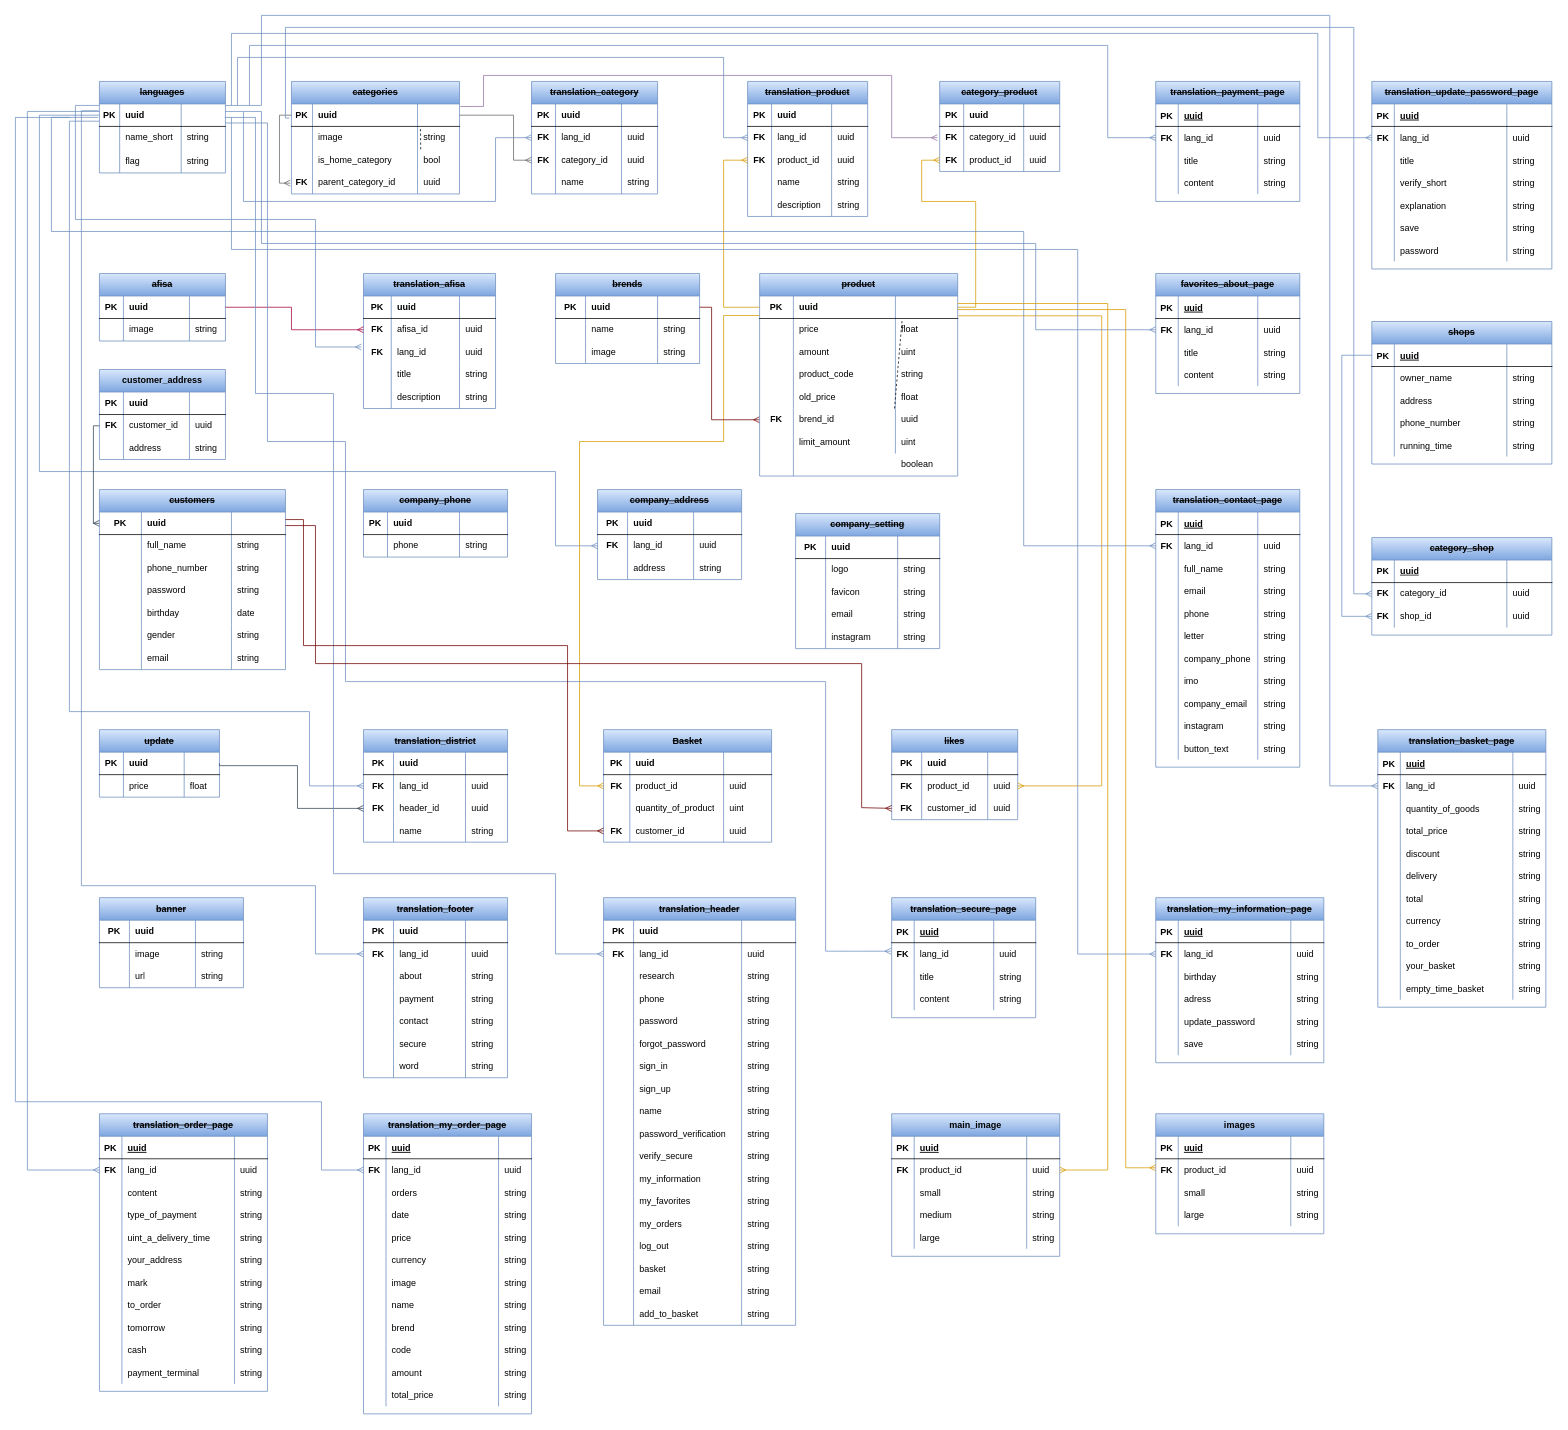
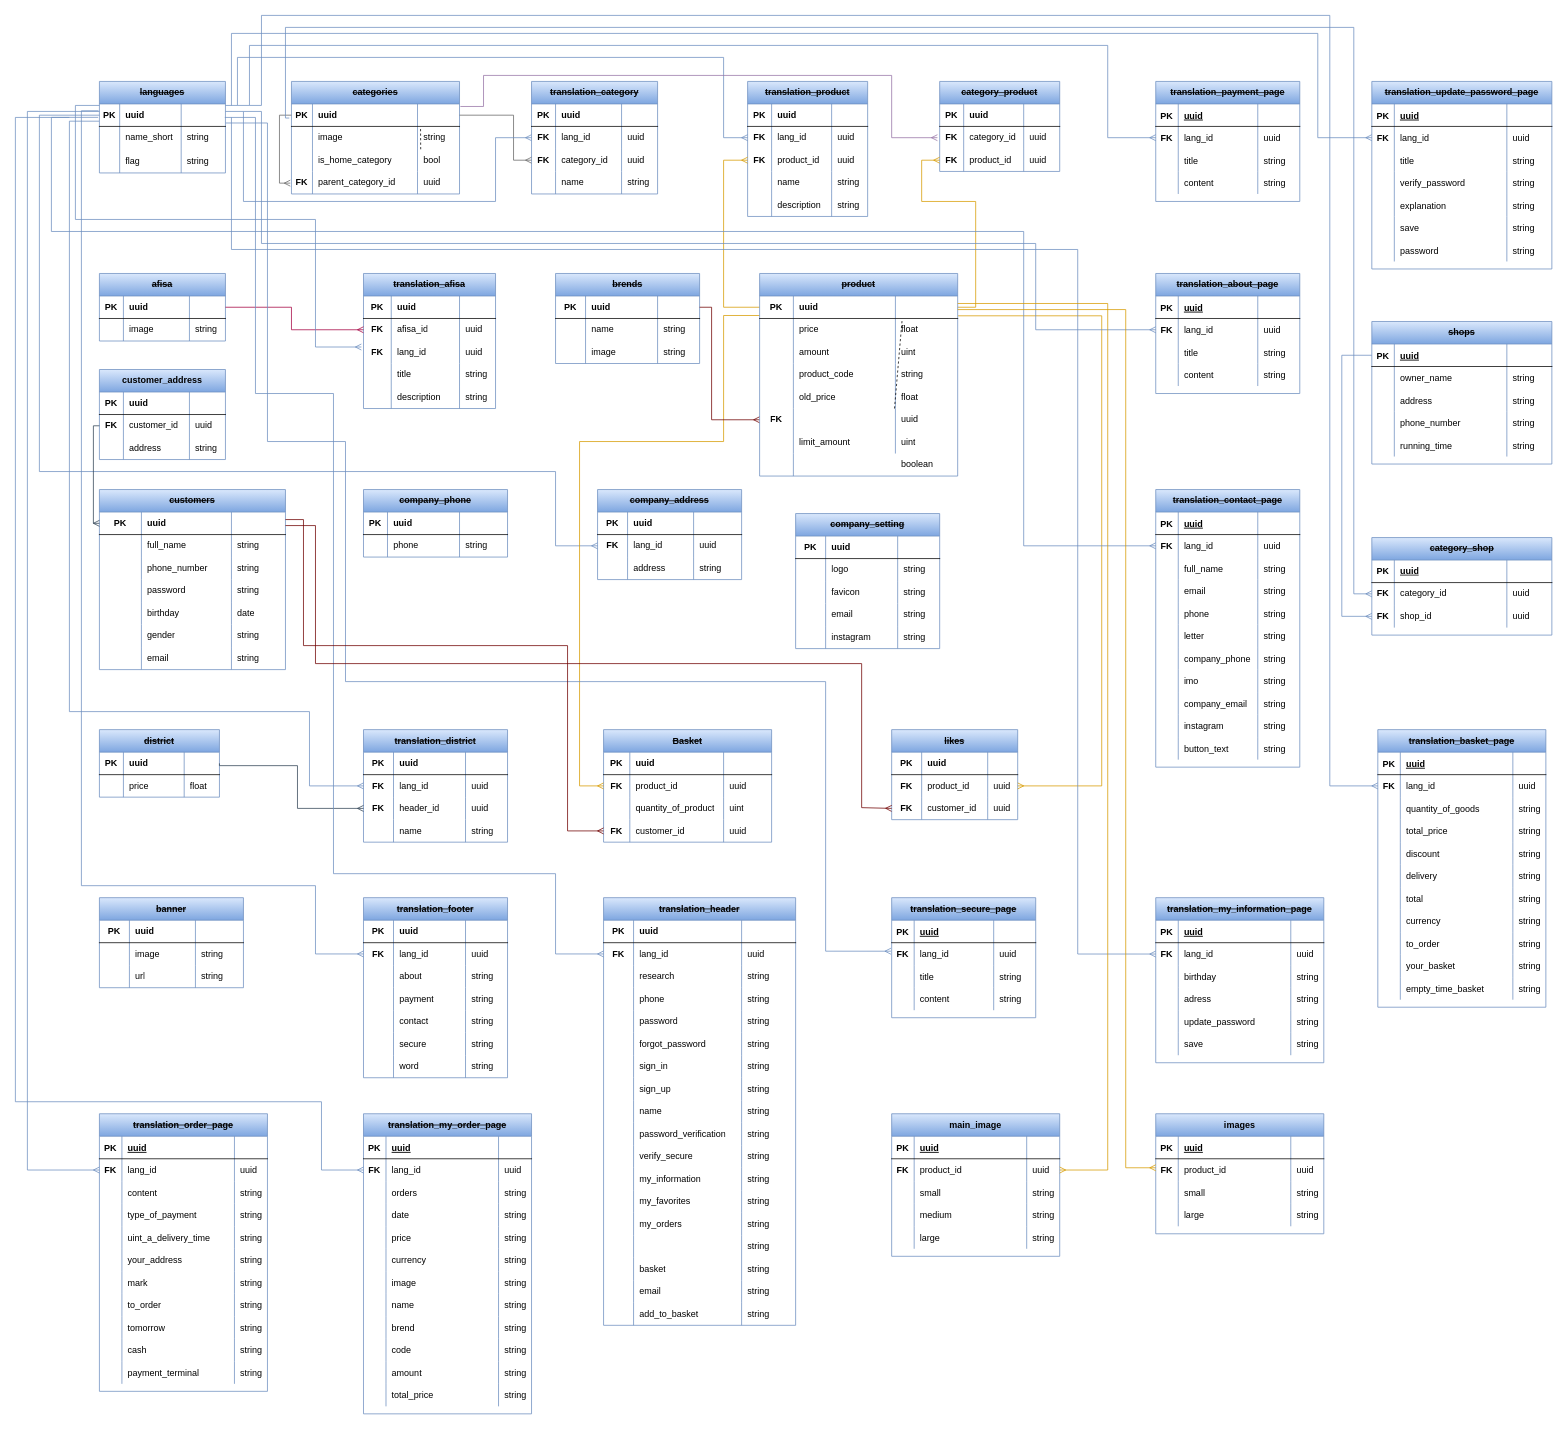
(1429, 183) -> (1436, 183)
(1227, 285) -> (1227, 285)
(844, 420) -> none
(159, 741) -> (159, 741)
(687, 1246) -> none
